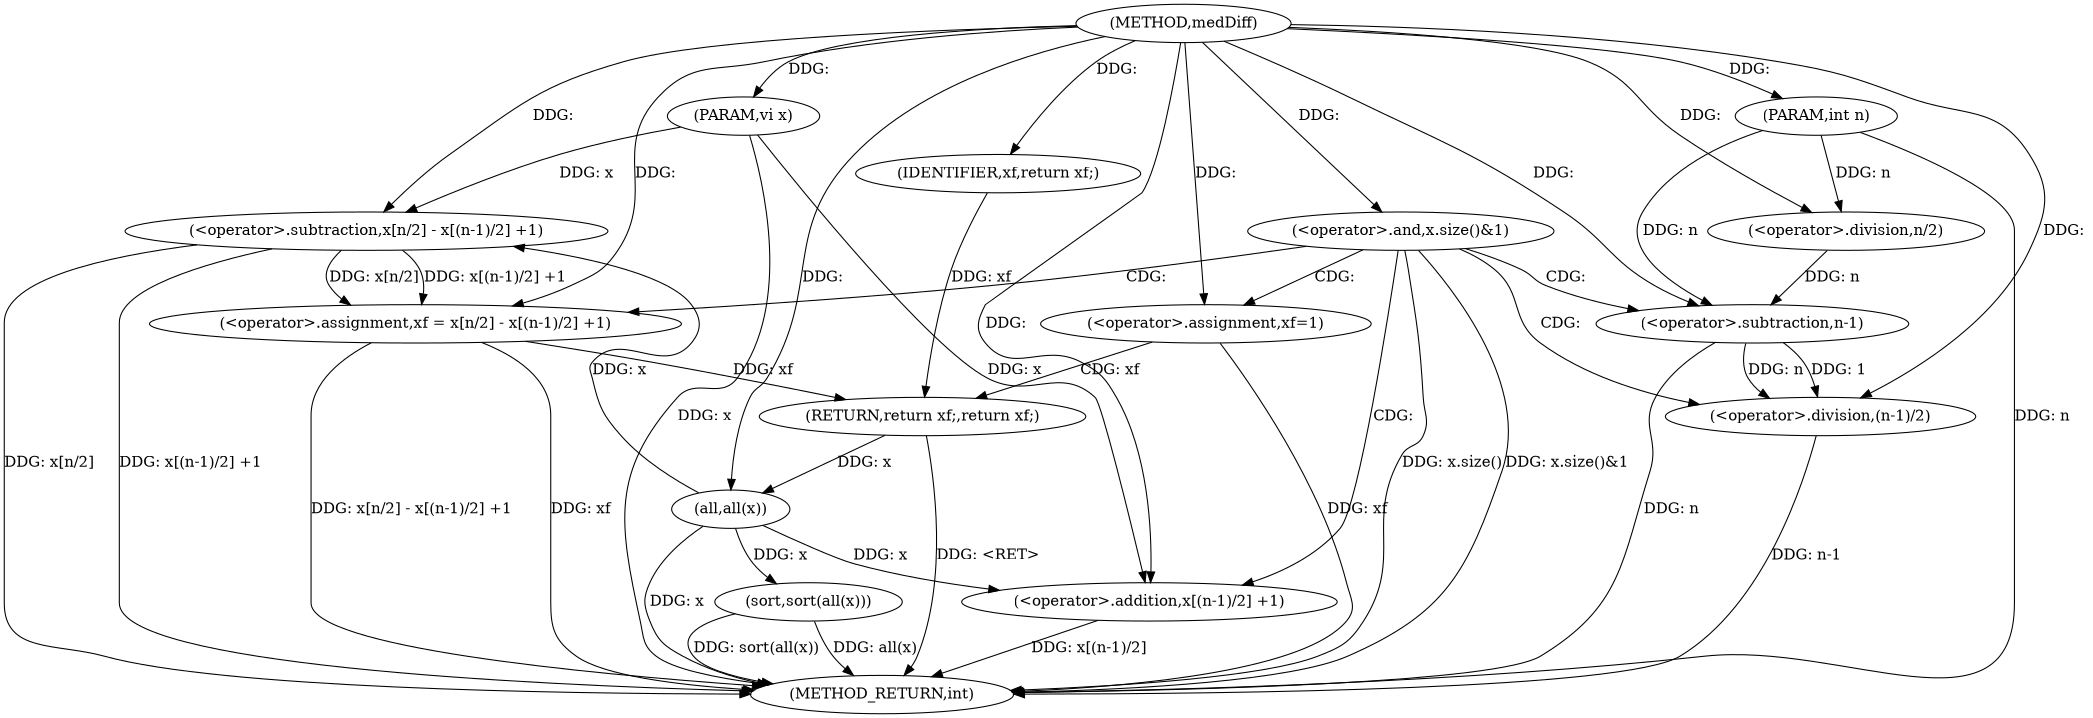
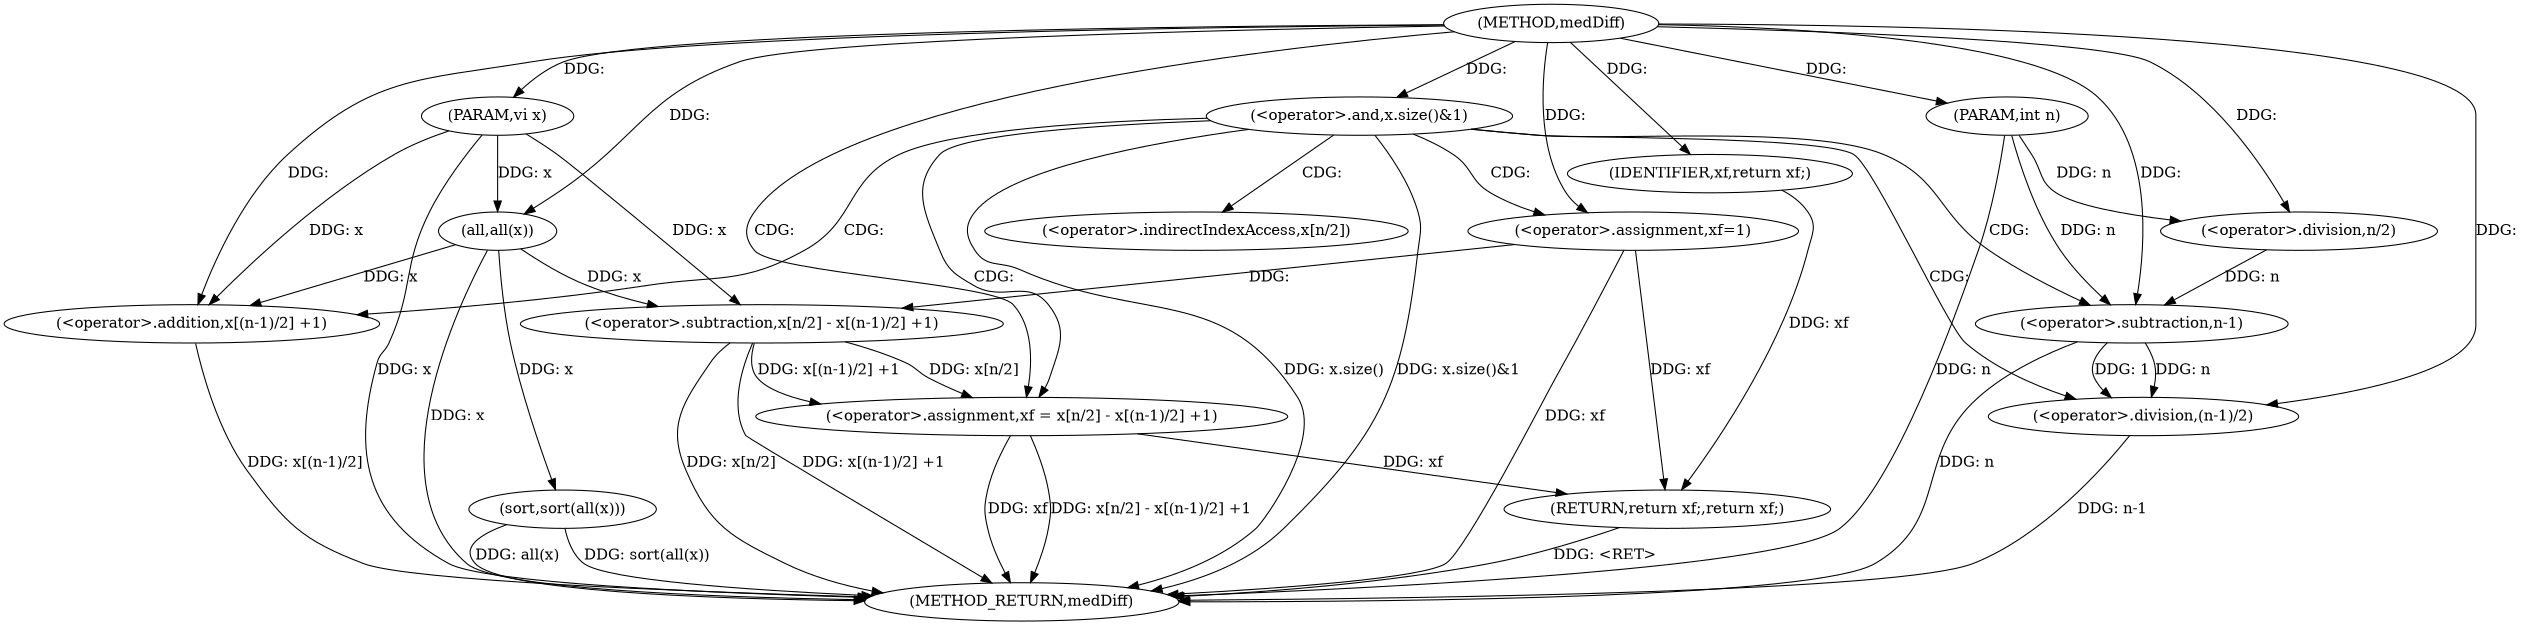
(712, 46) -> (1214, 276)
(658, 174) -> (777, 231)
none -> (1196, 231)
(1110, 370) -> (1681, 370)
(829, 462) -> (498, 168)
(882, 695) -> (1022, 602)
